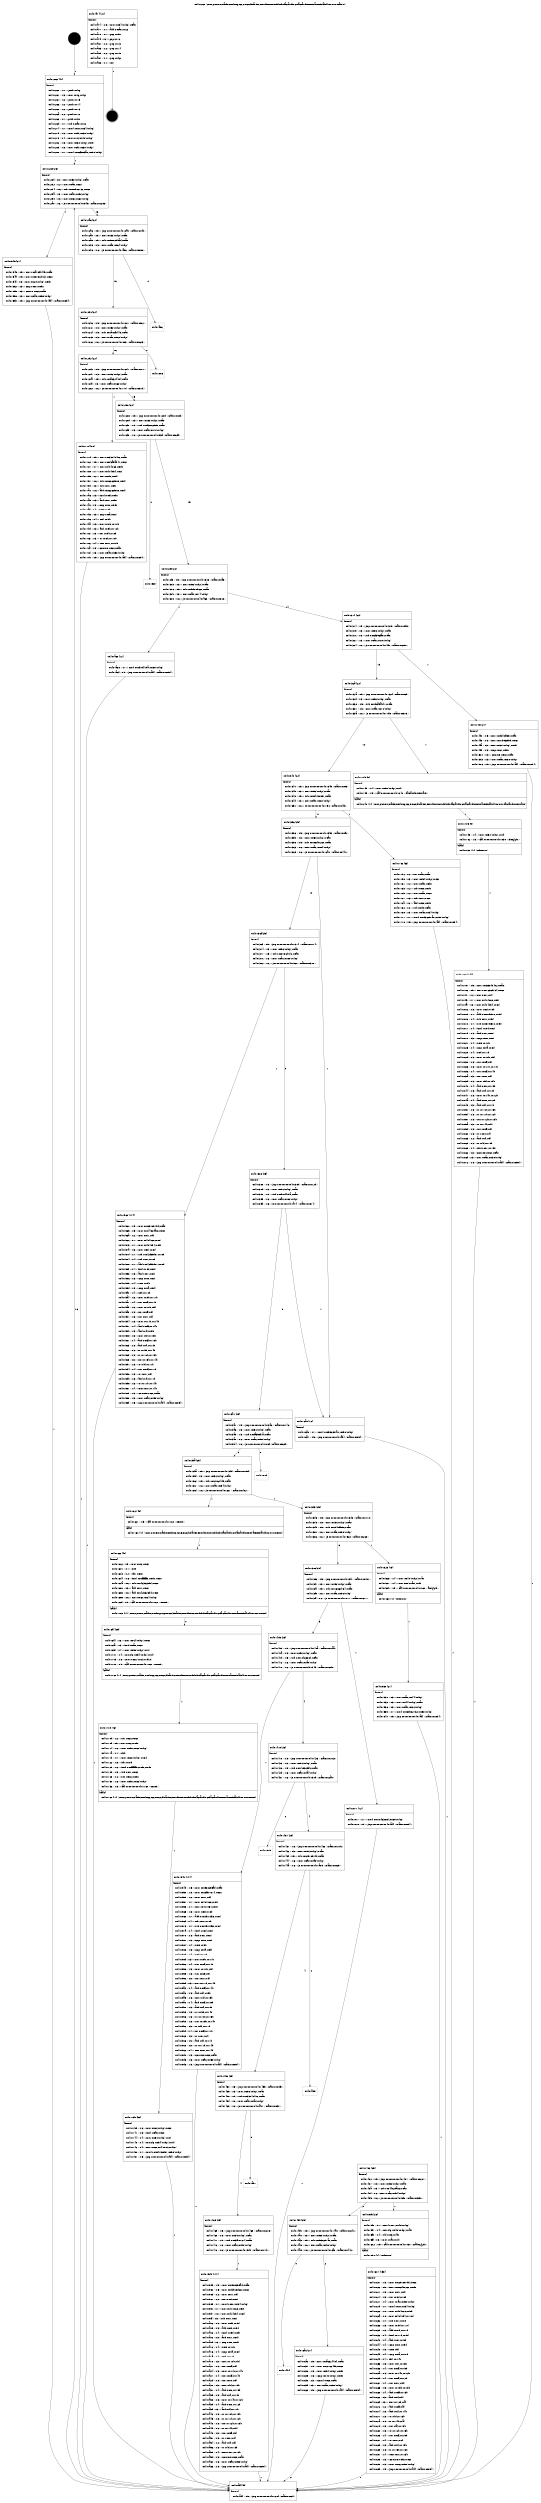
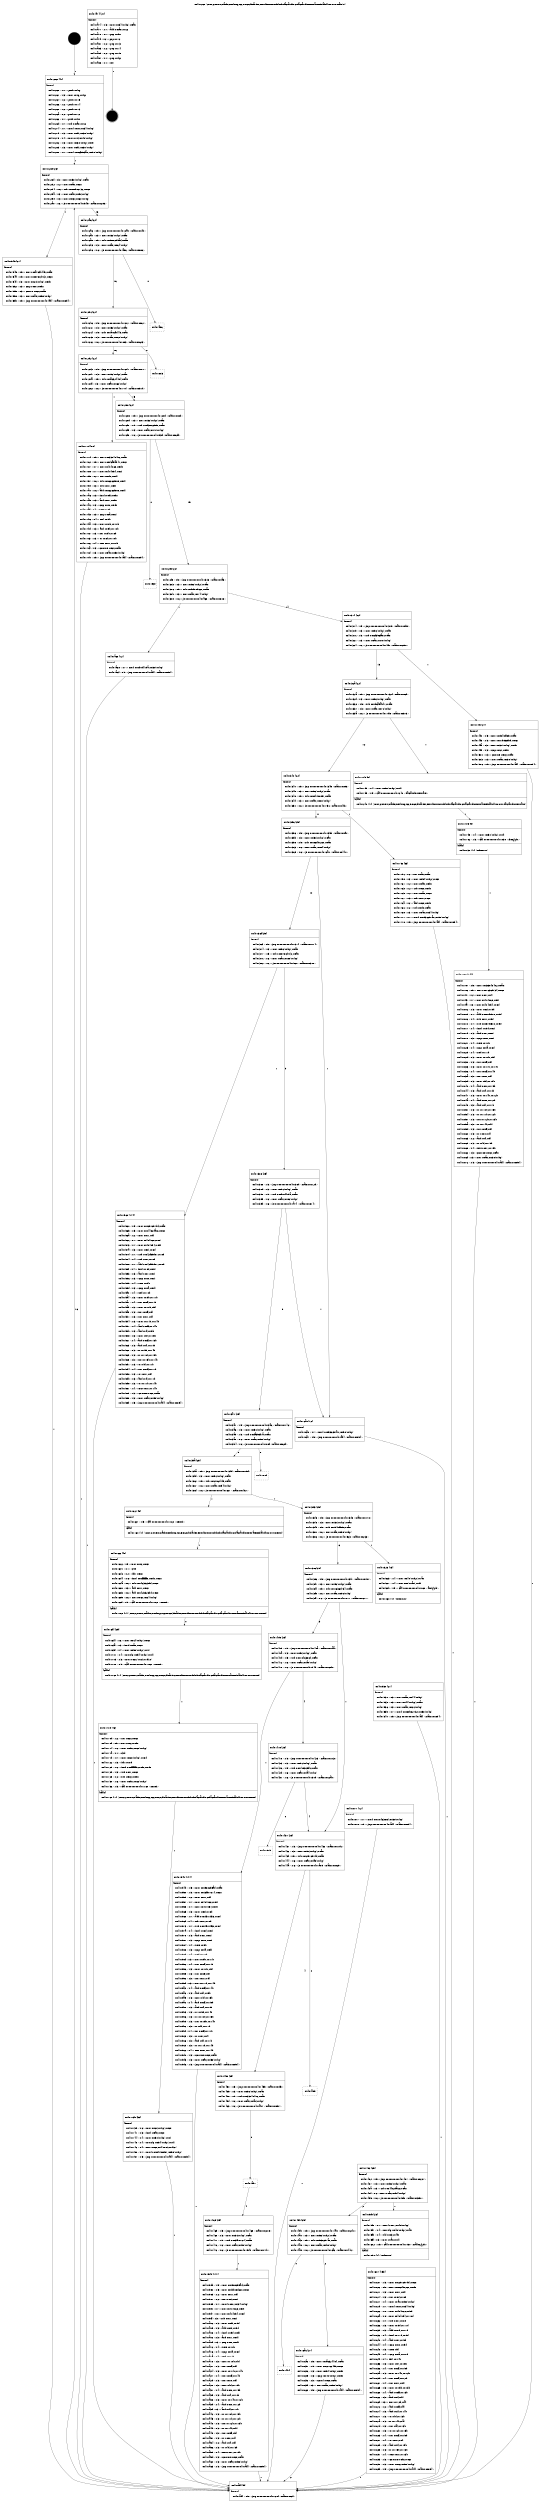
(408, 1642) -> none
(359, 1703) -> (345, 1718)
(240, 2162) -> (246, 2201)
